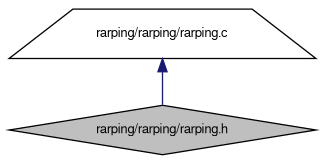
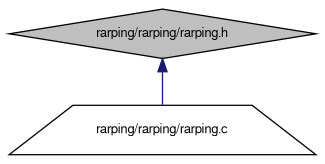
(162, 88) -> (162, 88)
